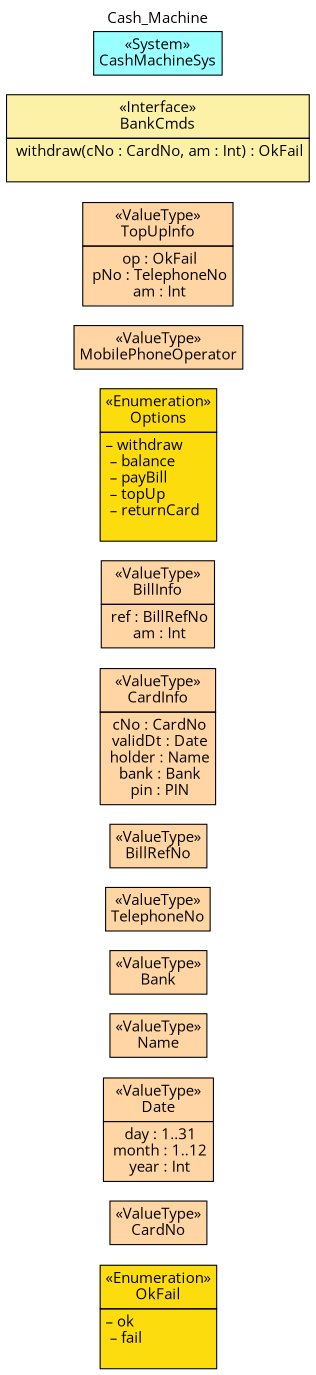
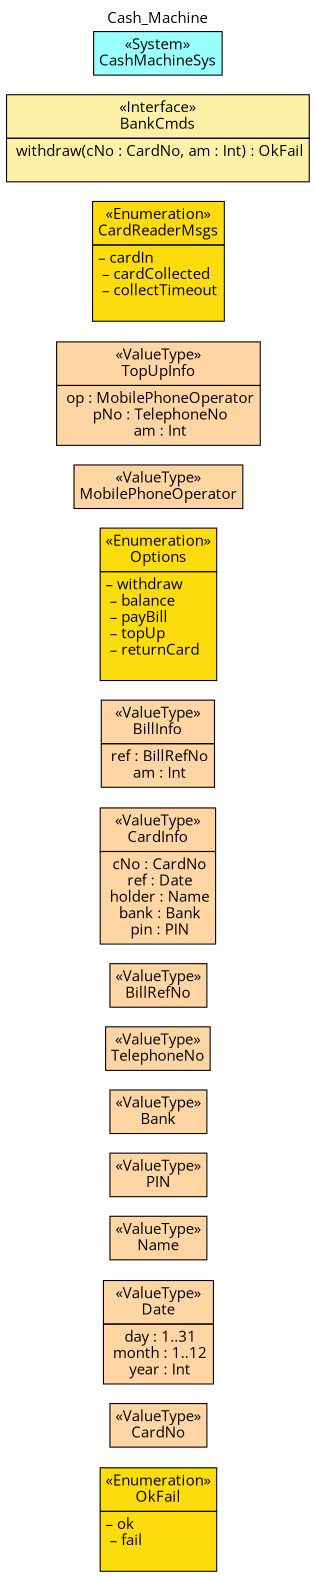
(158, 259) -> (158, 399)
none -> (158, 261)
(158, 742) -> (158, 881)
none -> (158, 1175)
